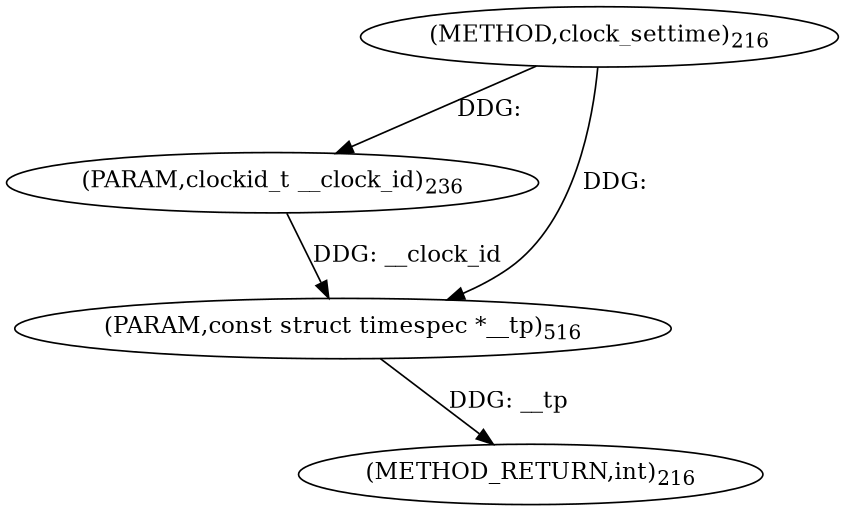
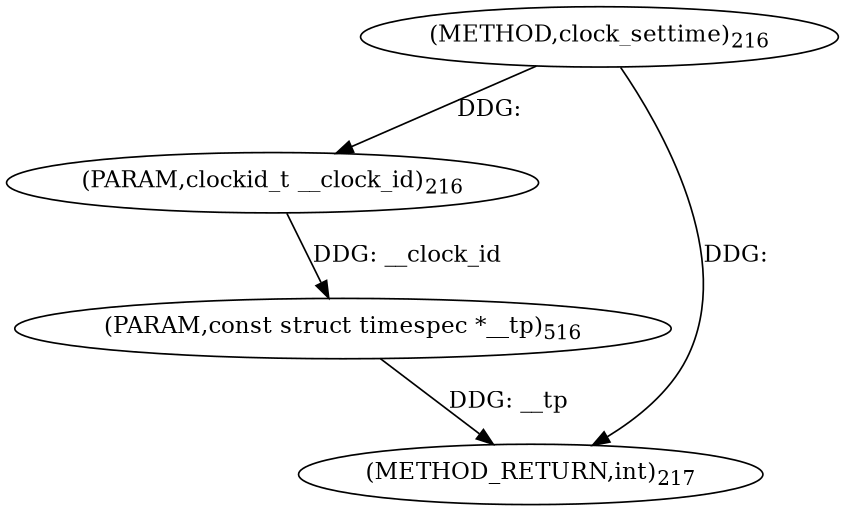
(444, 180) -> (444, 180)
(563, 201) -> (701, 261)
(677, 472) -> (677, 472)
